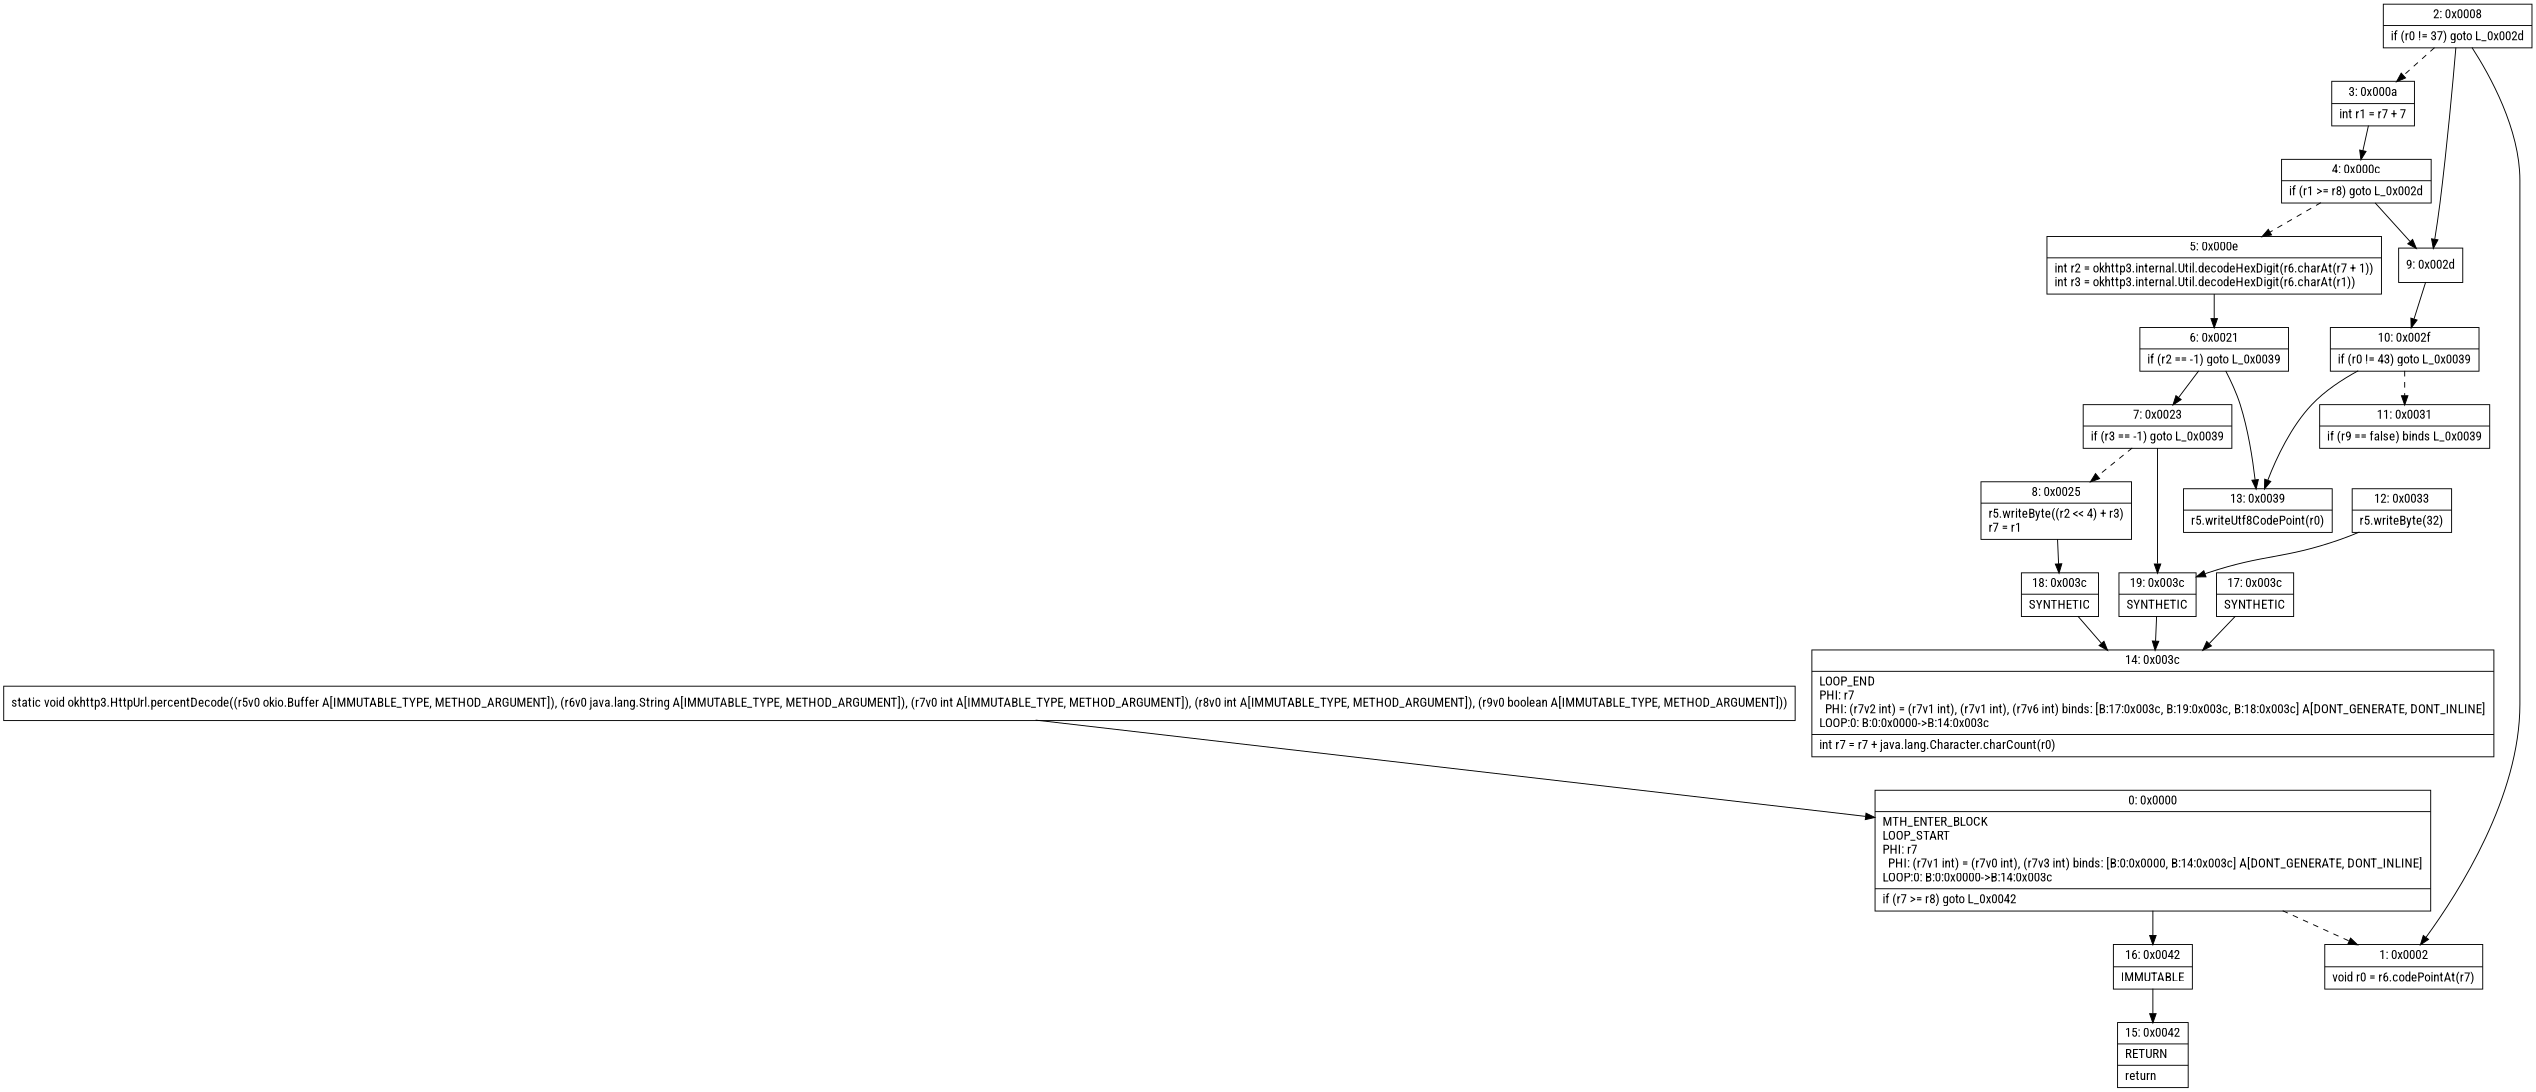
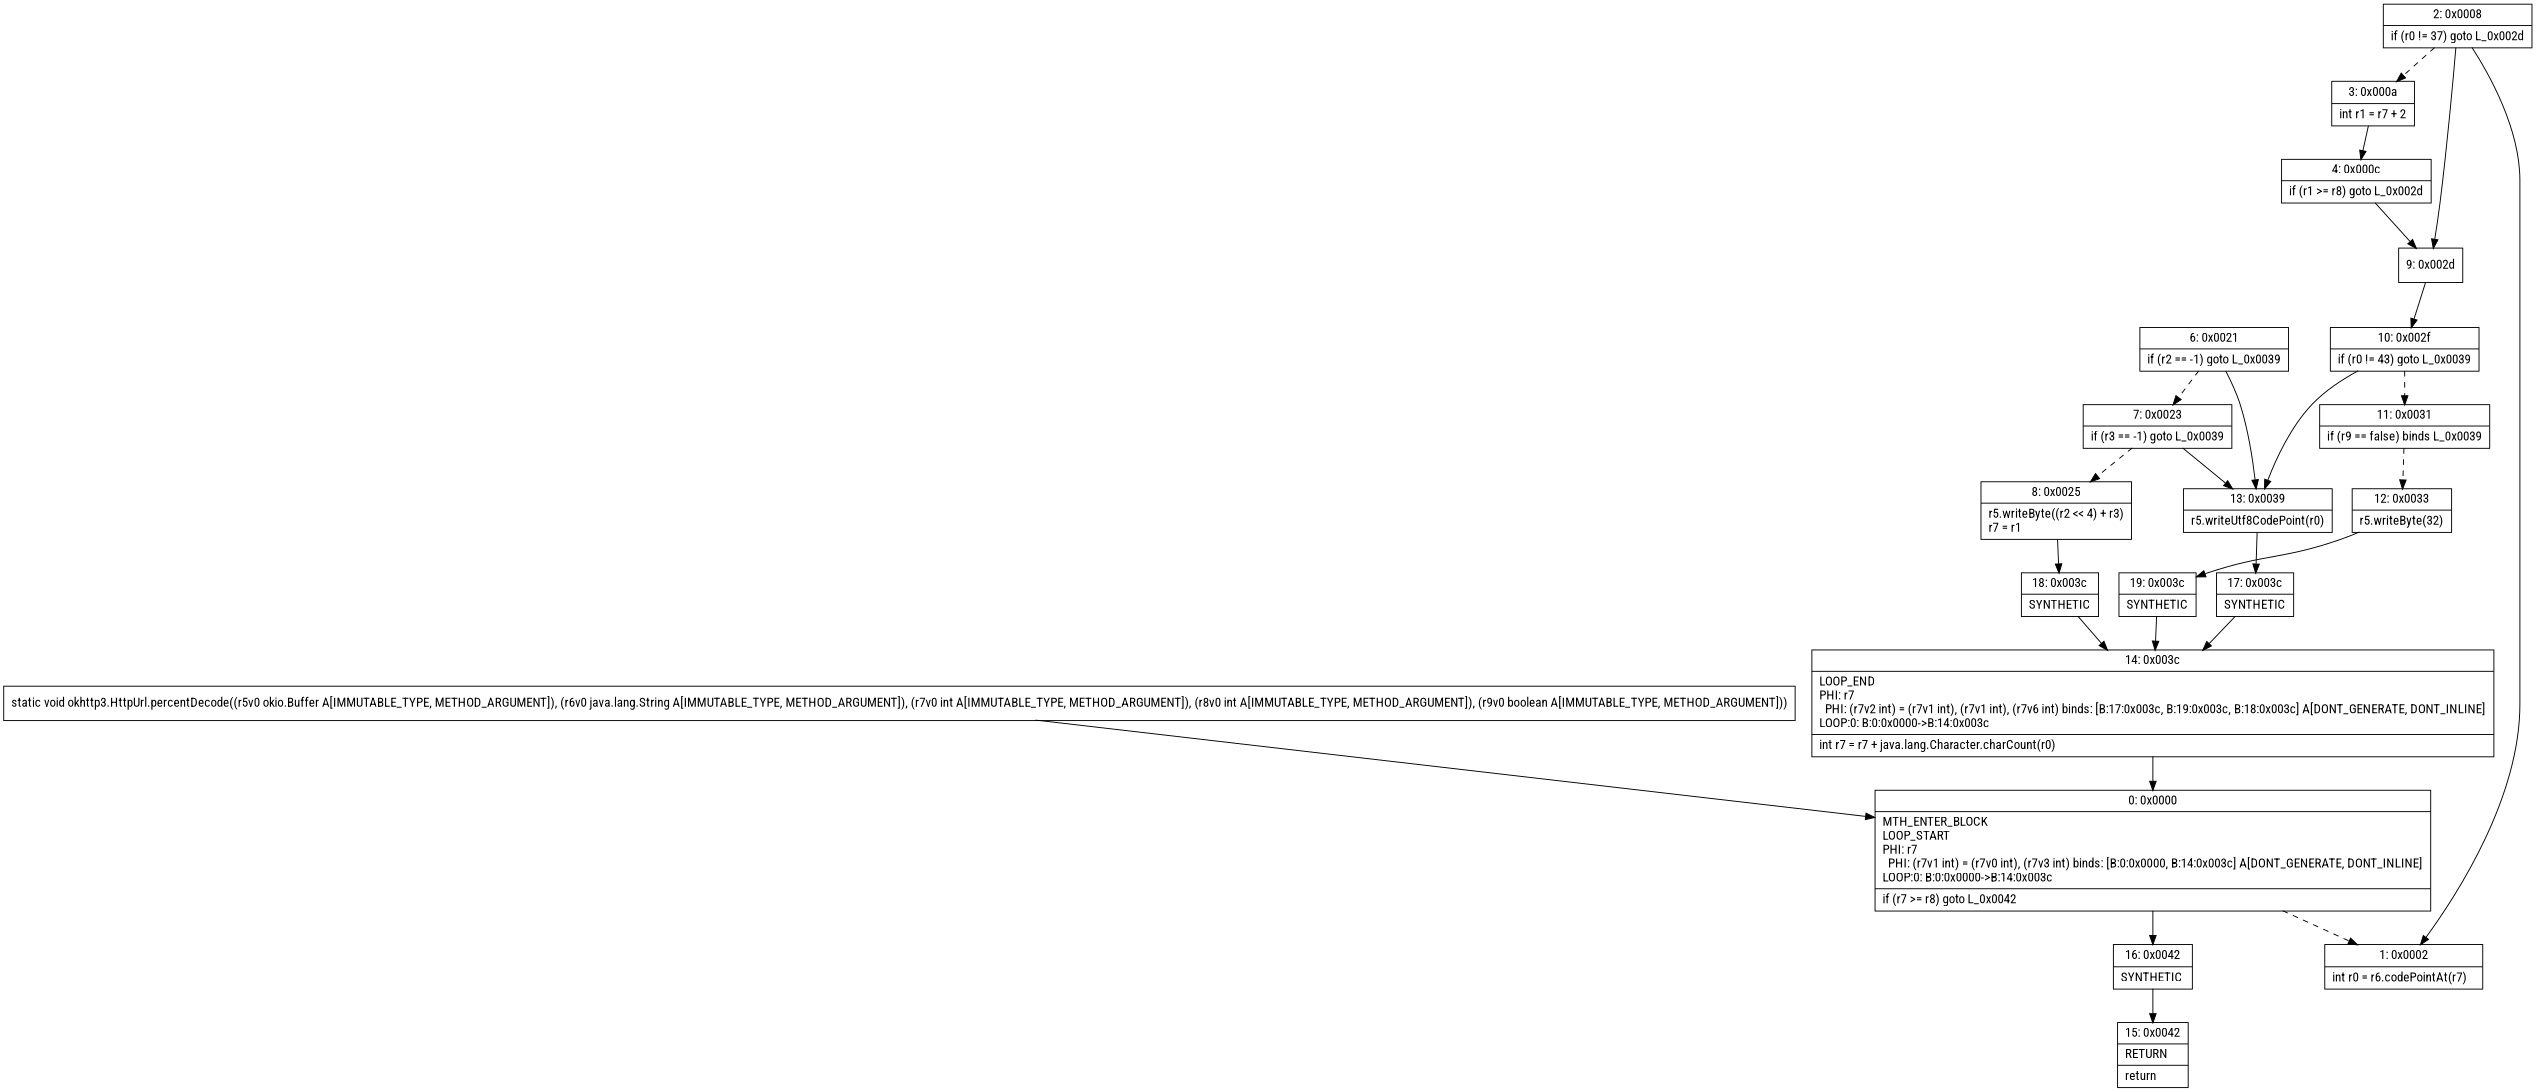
(2373, 114) -> (2373, 114)
(2214, 265) -> none
(2189, 384) -> (2189, 384)
none -> (2403, 464)
(2158, 506) -> (2204, 465)
none -> (2257, 548)
none -> (2153, 769)
(2153, 977) -> (2152, 977)
(2404, 977) -> (2400, 977)
